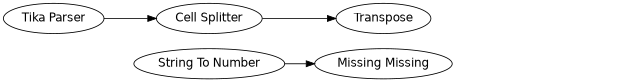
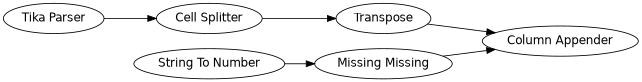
none -> (560, 41)
